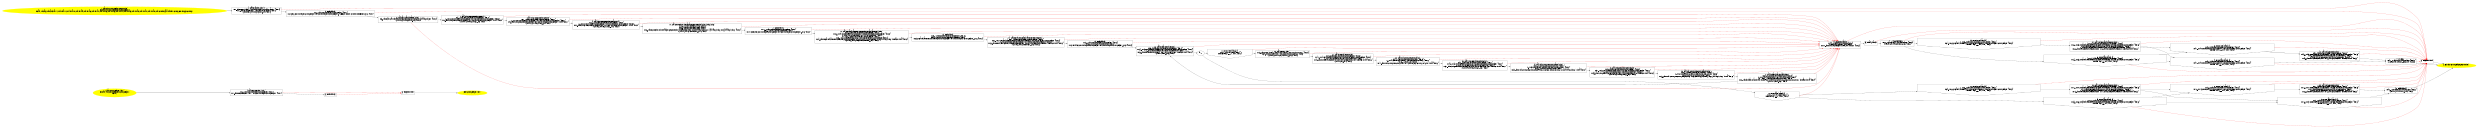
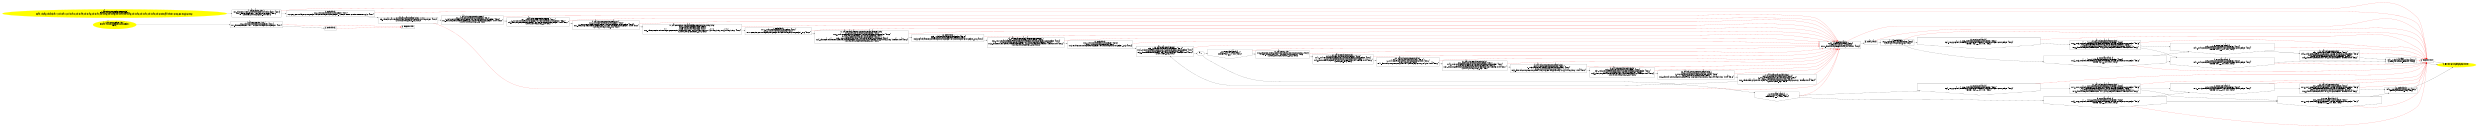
(472, 93) -> none
